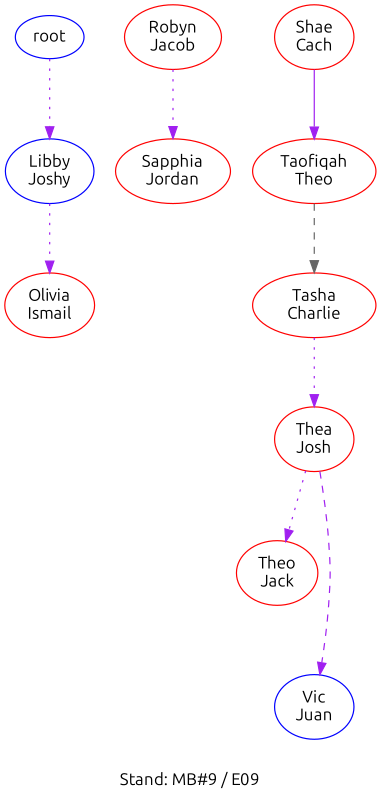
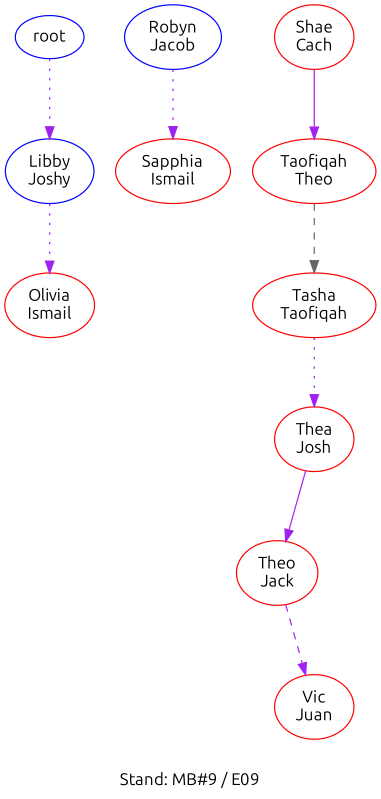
(173, 37) -> (173, 37)
(173, 171) -> (173, 171)
(314, 305) -> (314, 305)
(297, 500) -> (297, 500)
(330, 567) -> (294, 634)
(314, 707) -> (314, 707)
